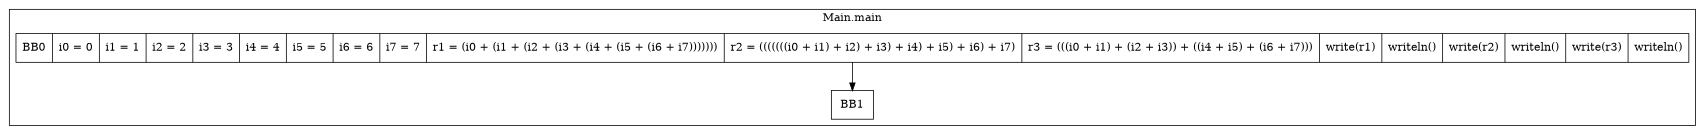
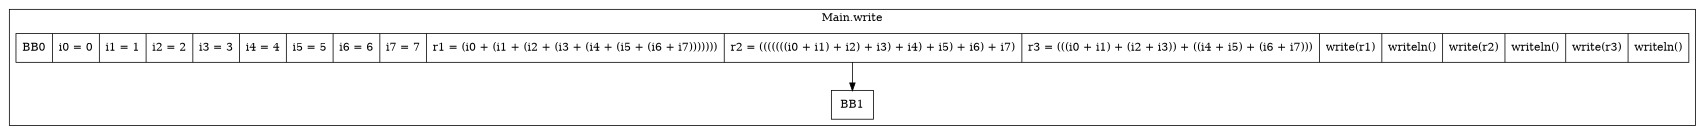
(852, 18) -> (852, 18)
